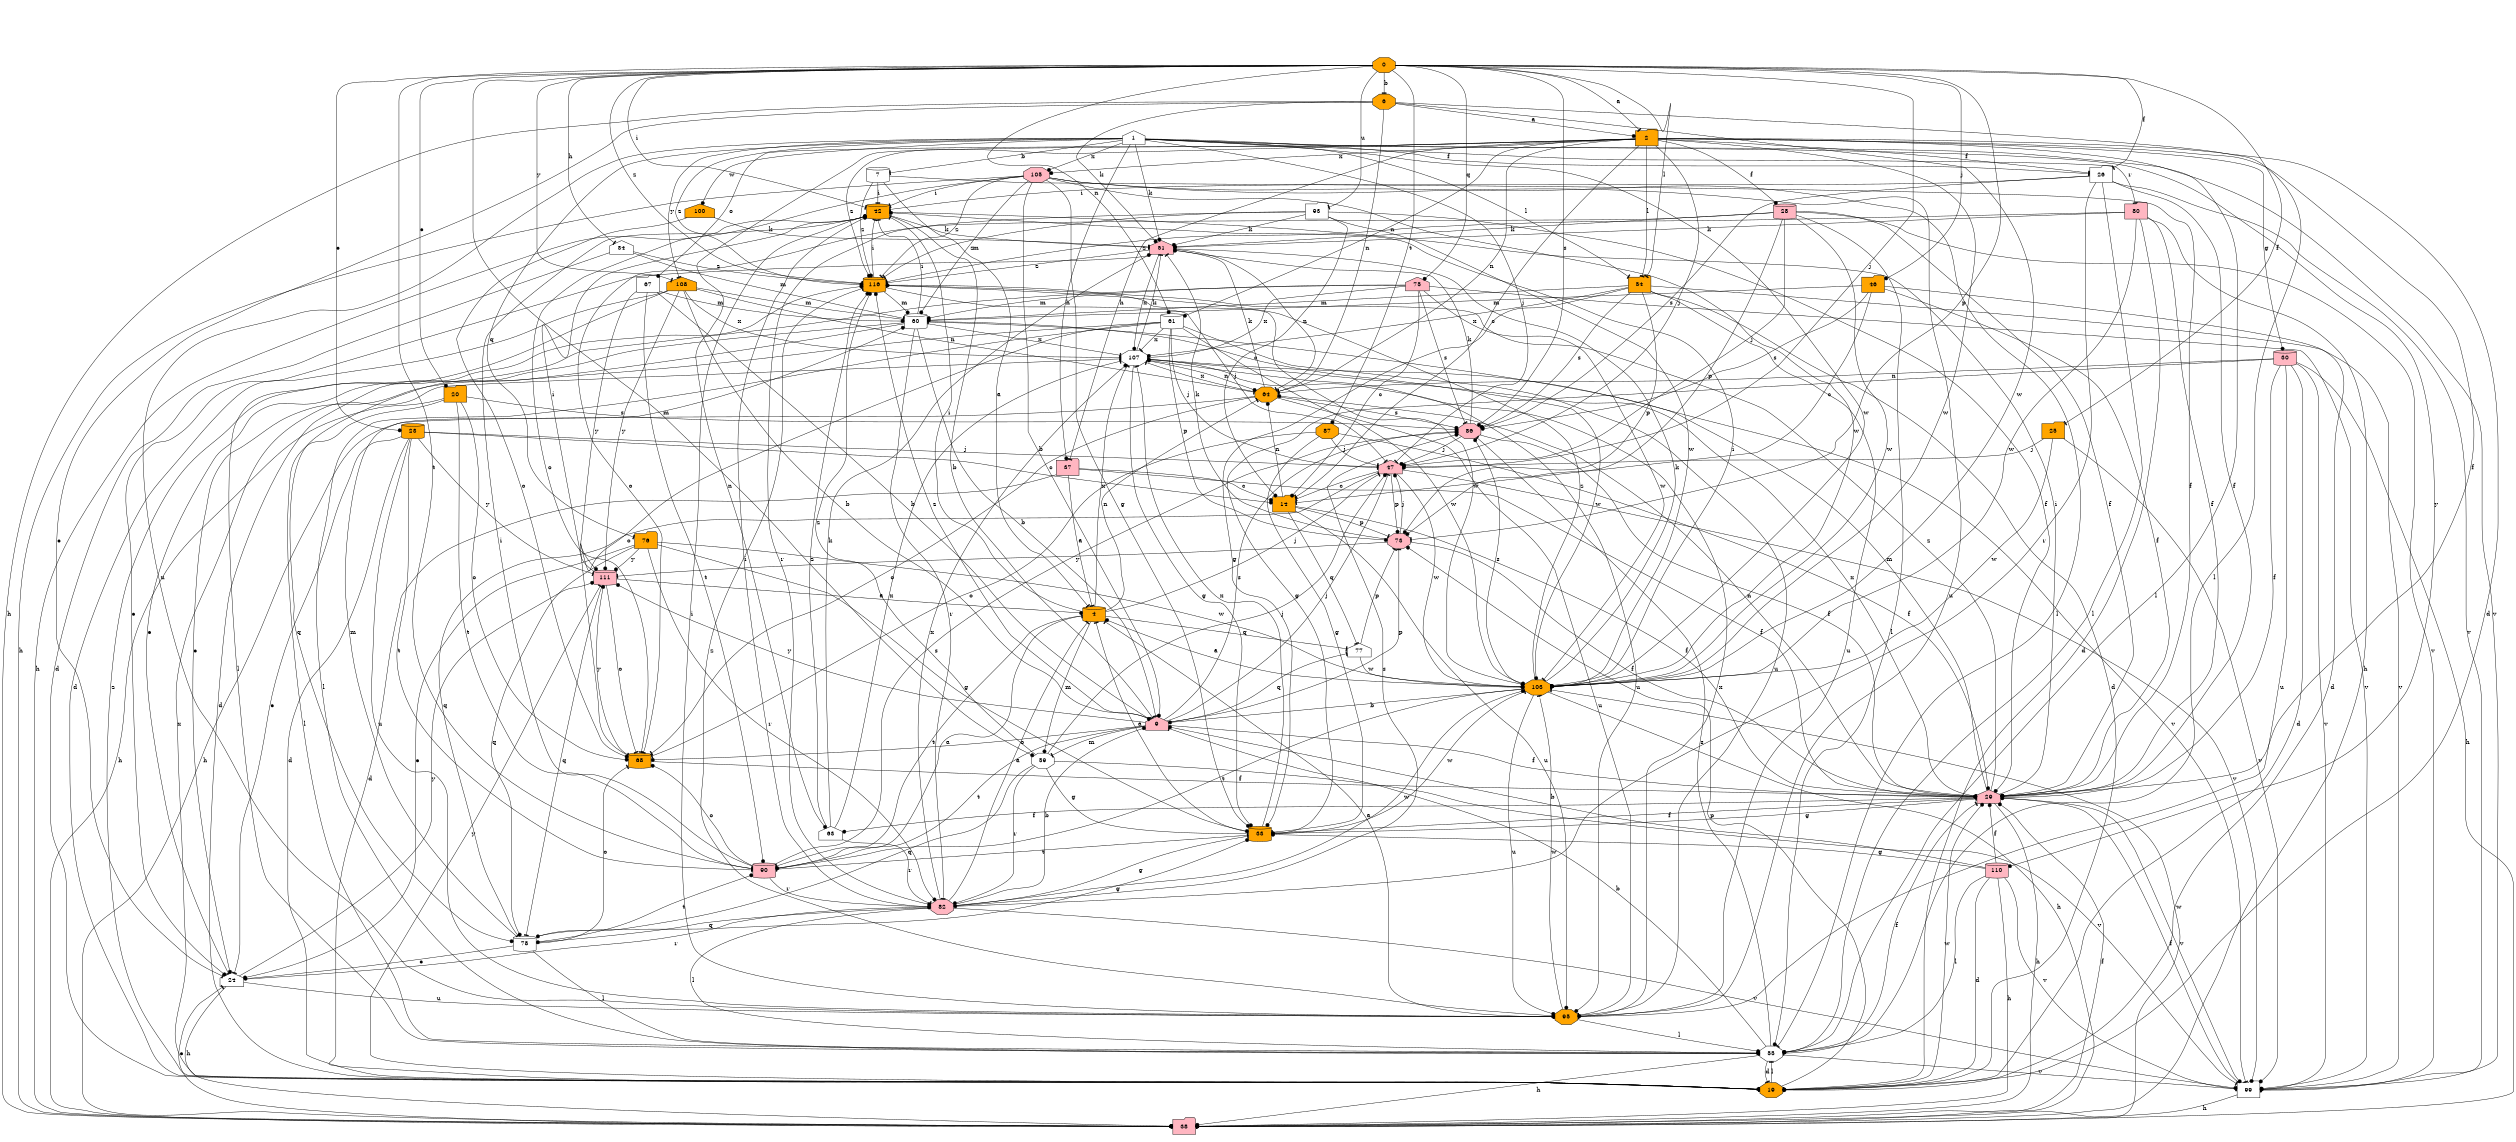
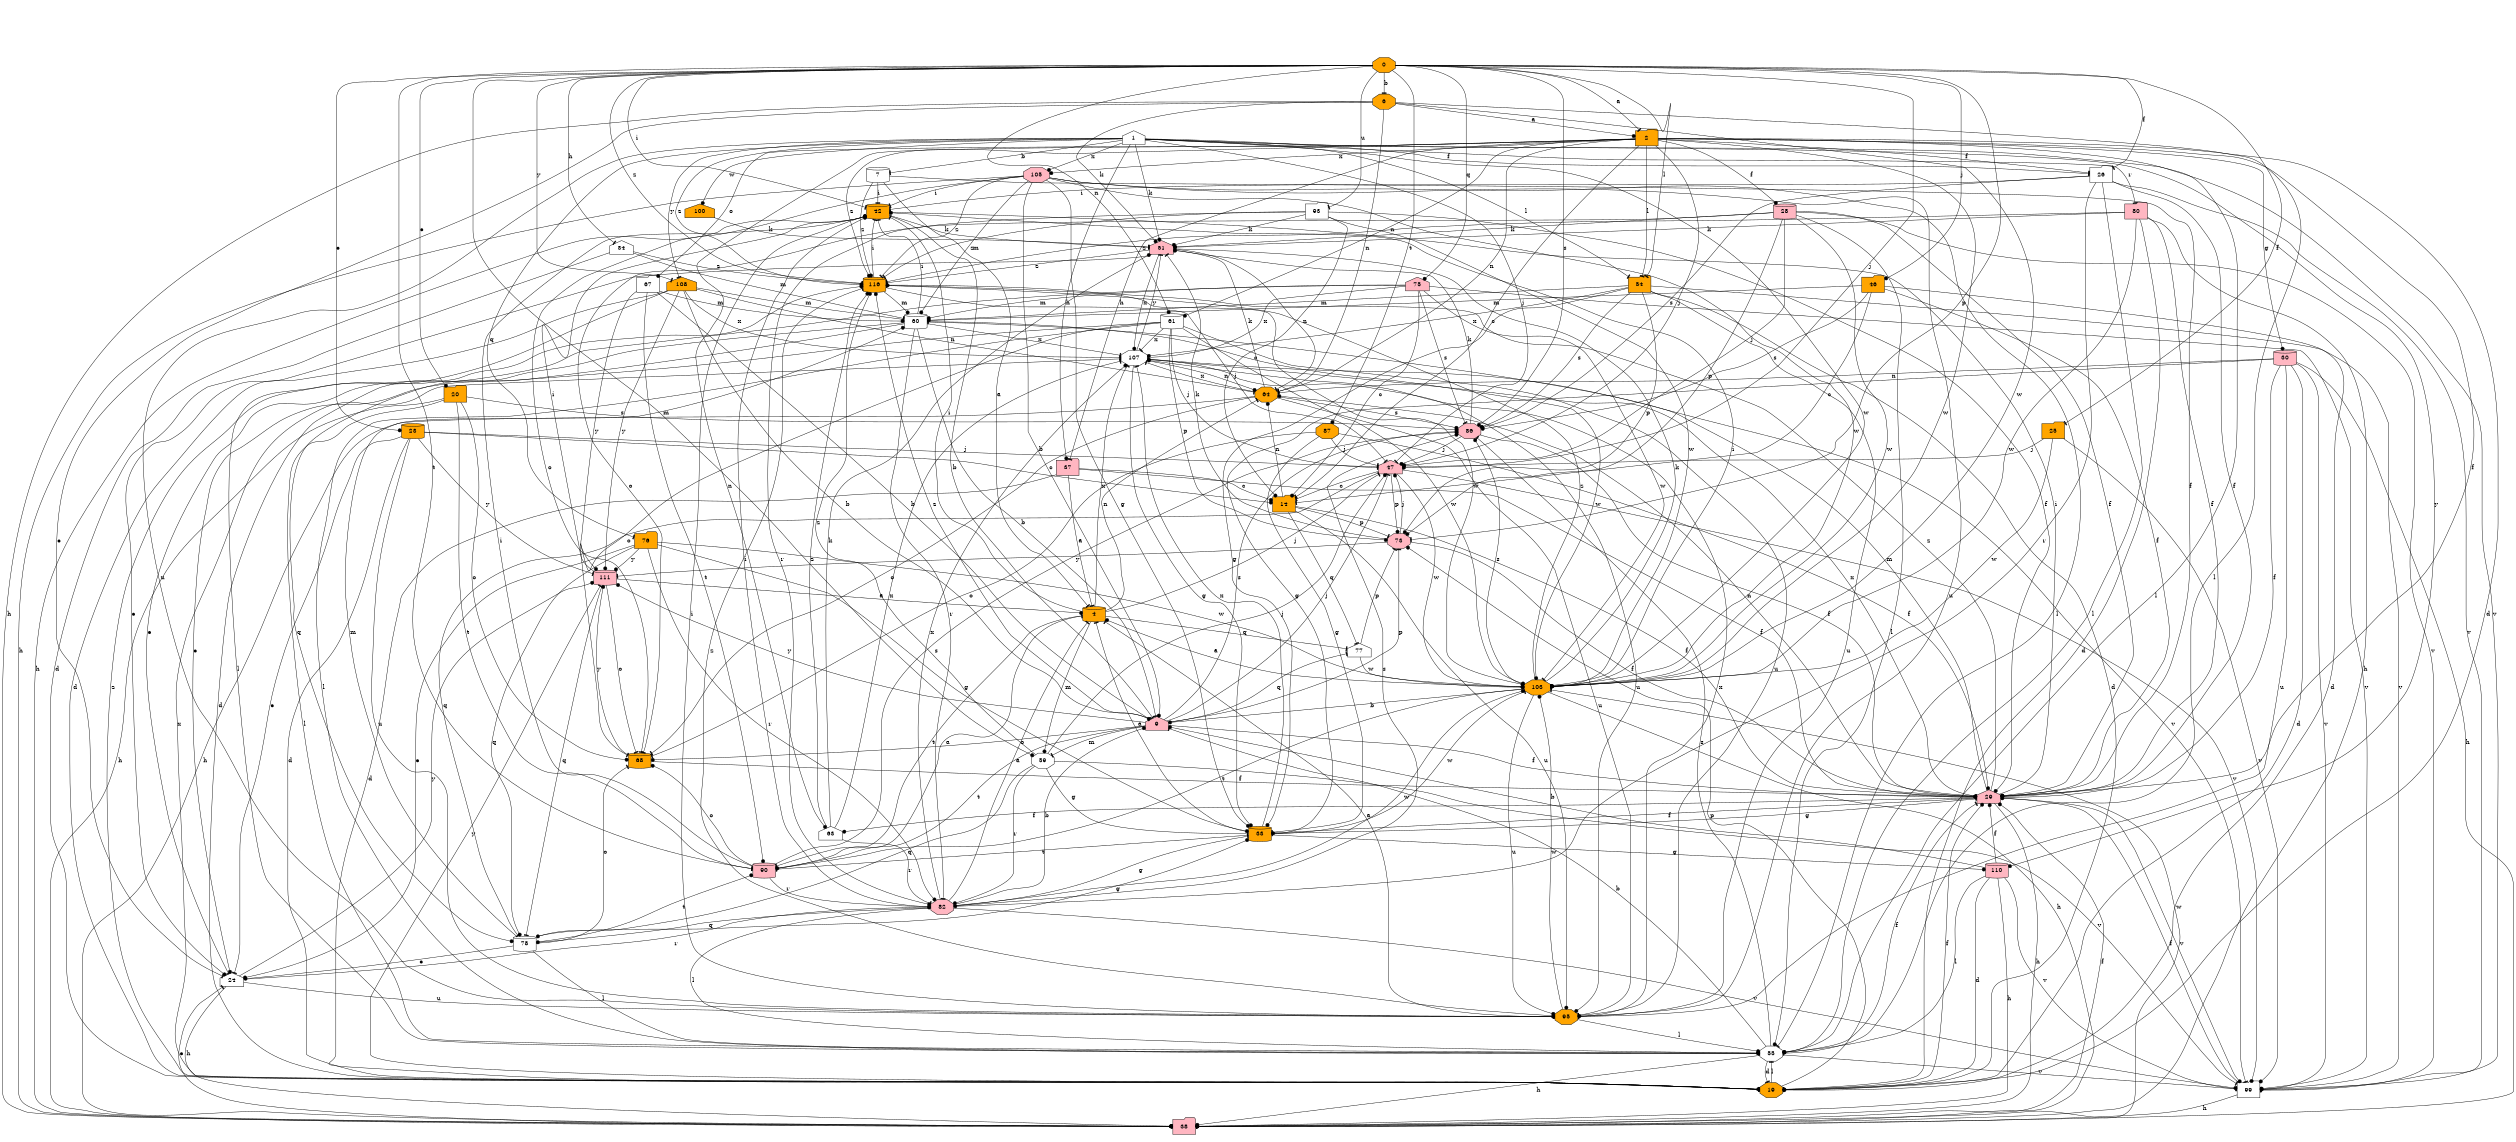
(1155, 303) -> (1155, 303)
(497, 422) -> none
(448, 757) -> none
(1613, 843) -> (1627, 852)
(1551, 854) -> (1551, 854)
(1947, 944) -> (1947, 944)
